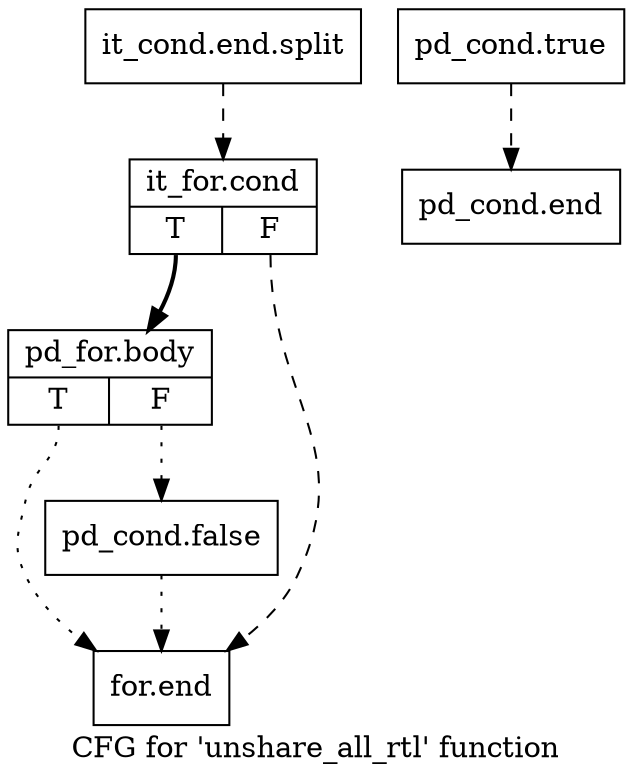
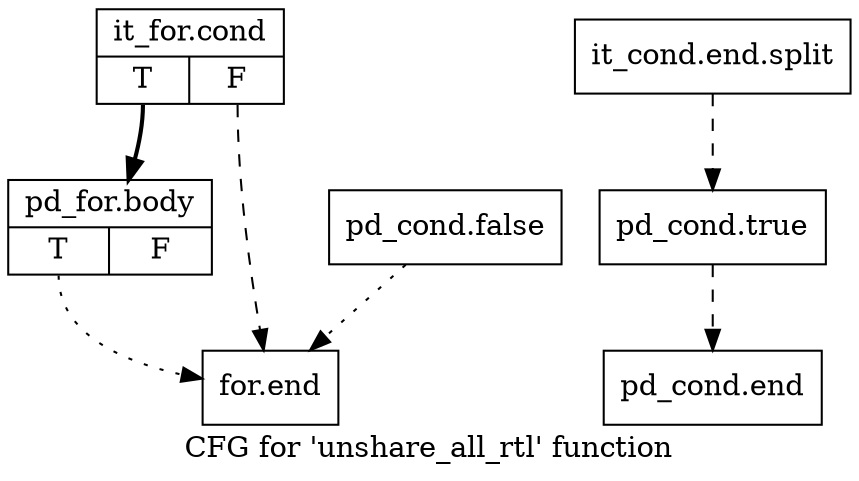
(223, 111) -> (713, 132)
(161, 453) -> none
